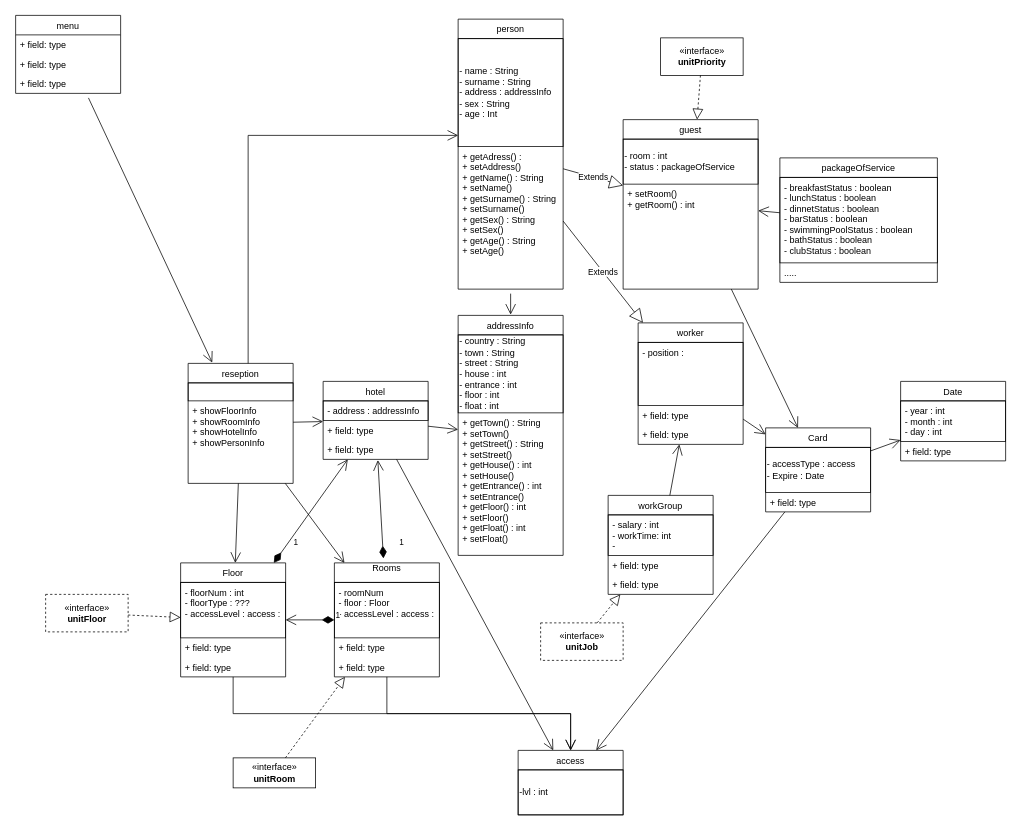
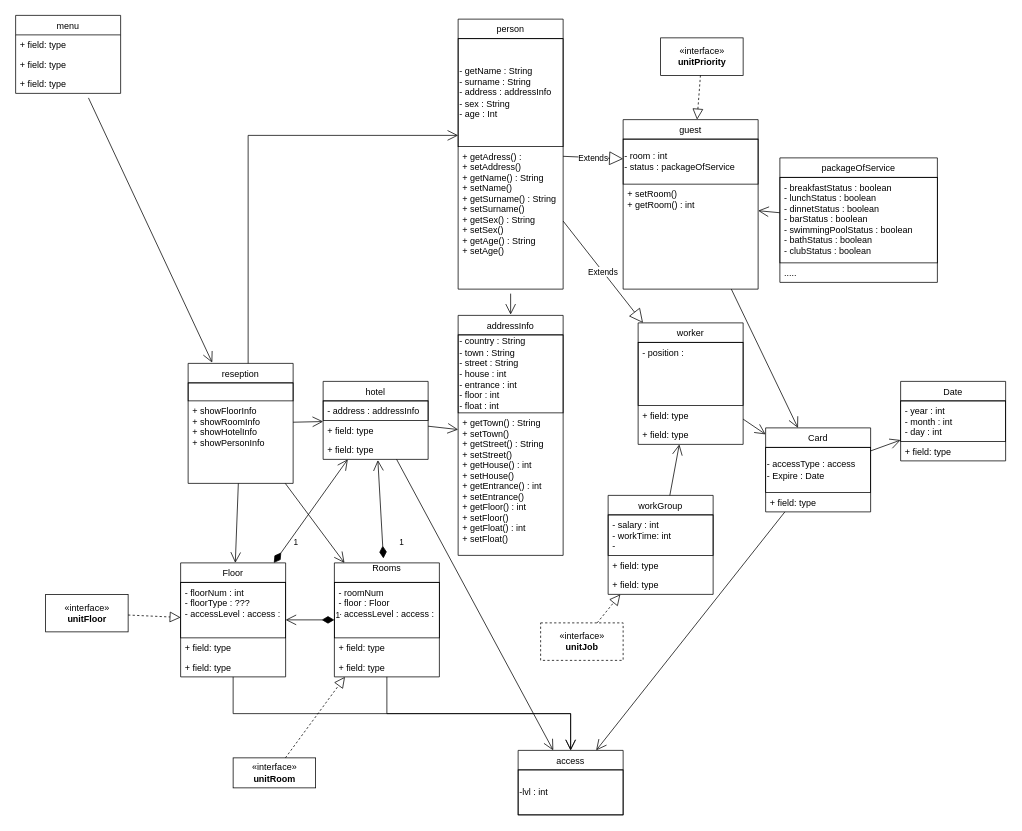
(511, 93) -> (511, 93)
(586, 175) -> (586, 157)
(87, 613) -> (87, 613)
